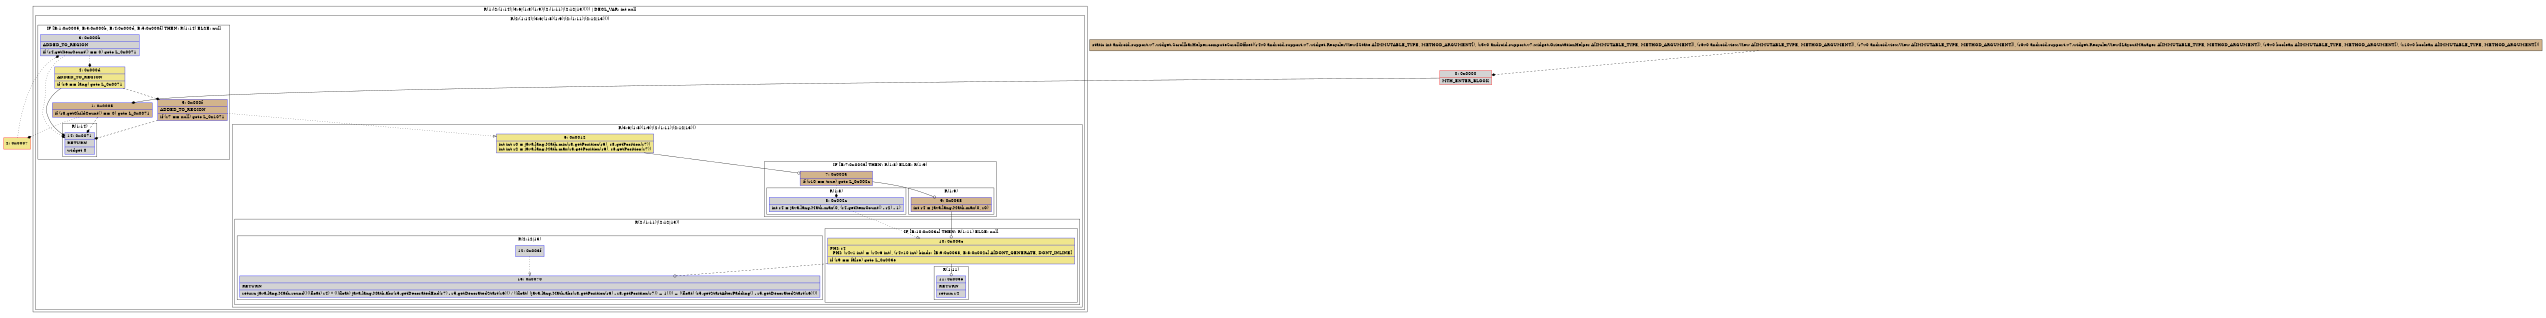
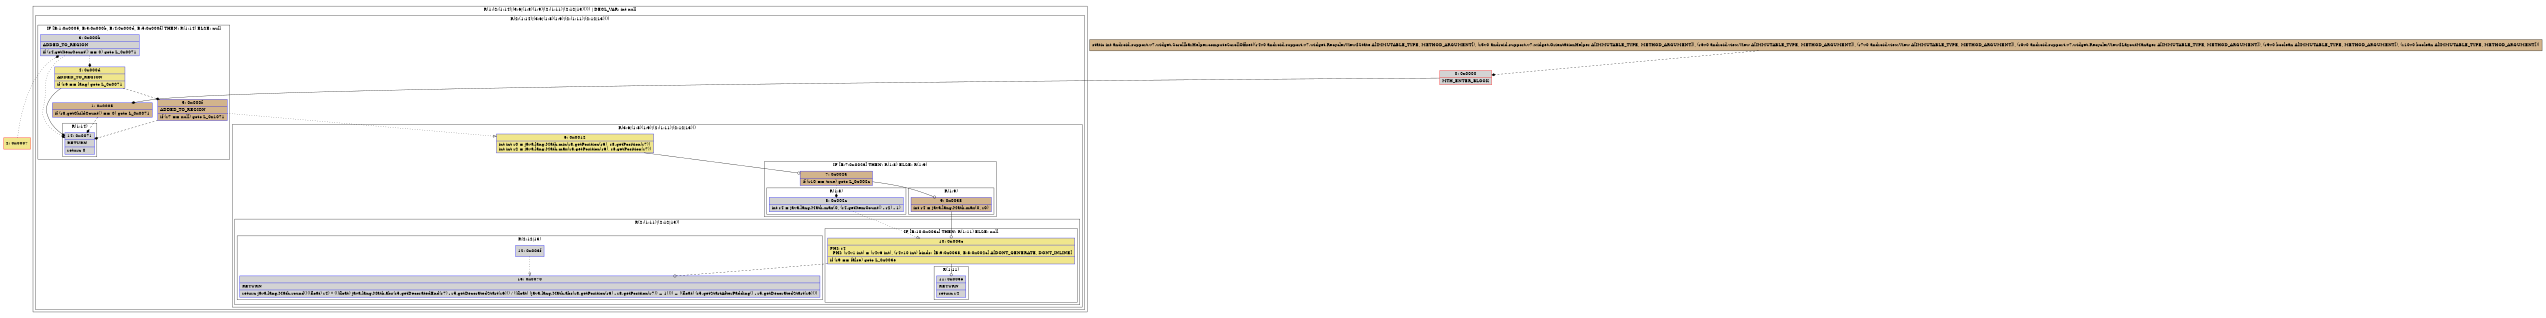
(56, 125) -> none
(77, 150) -> (77, 150)
